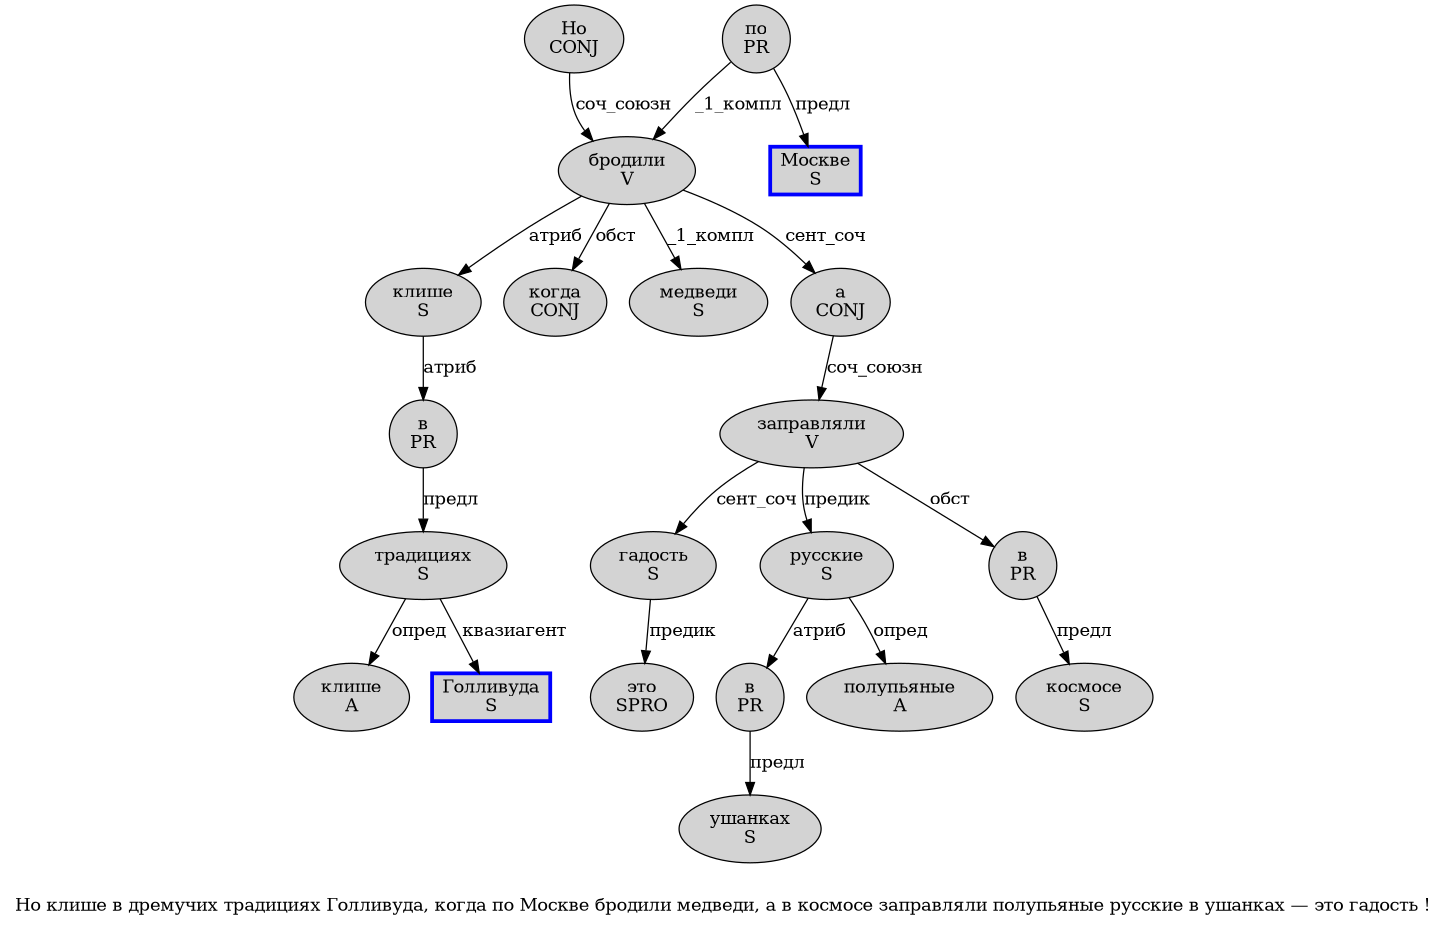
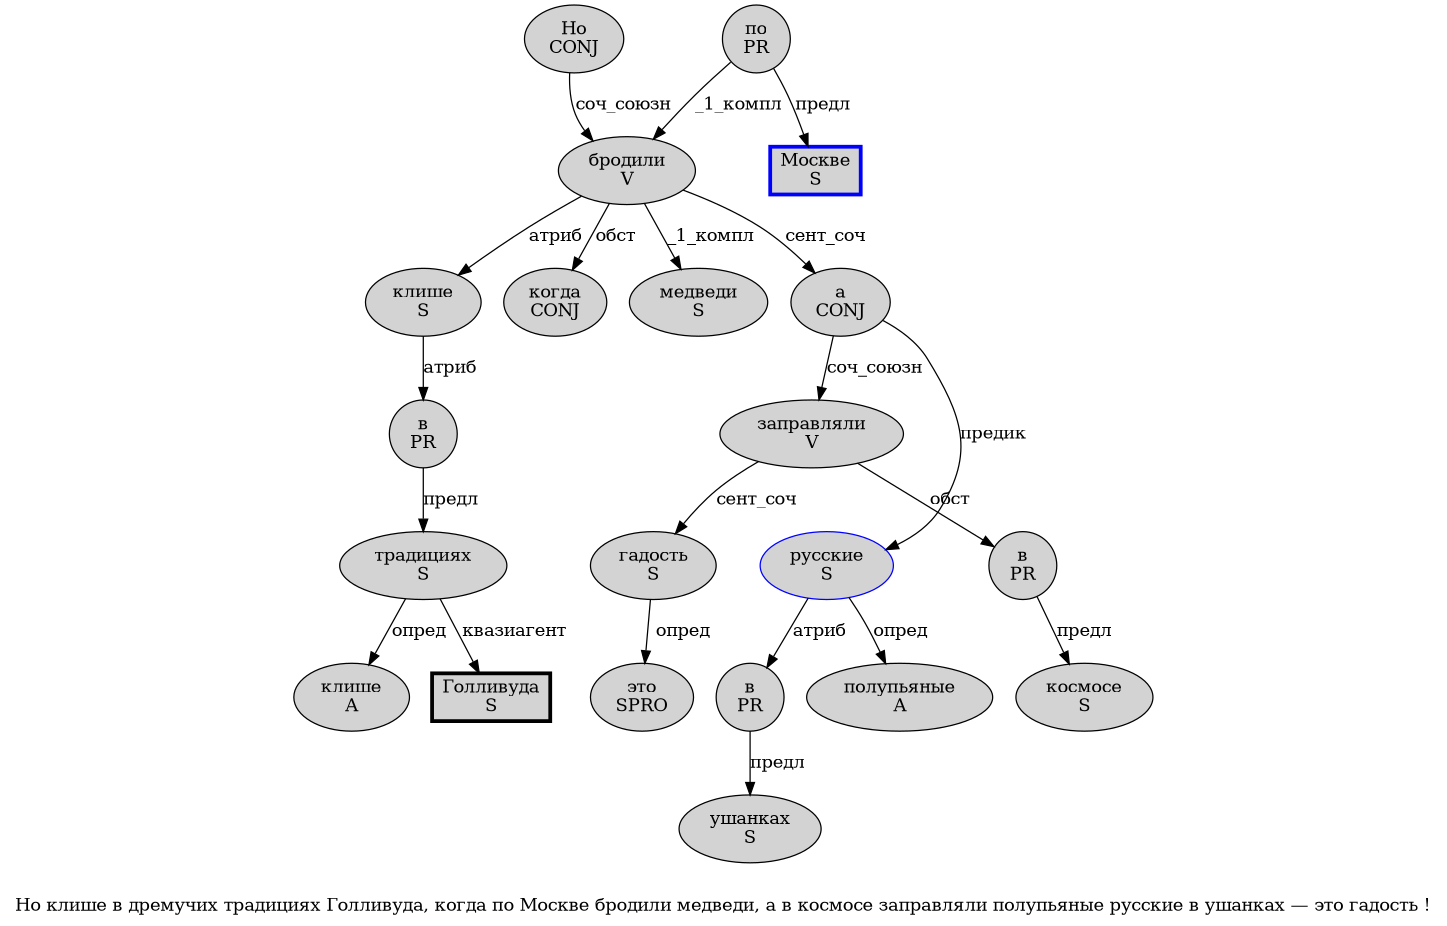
(803, 494) -> (959, 431)
(827, 566) -> (827, 566)
(683, 631) -> (683, 631)
(491, 697) -> (491, 697)
